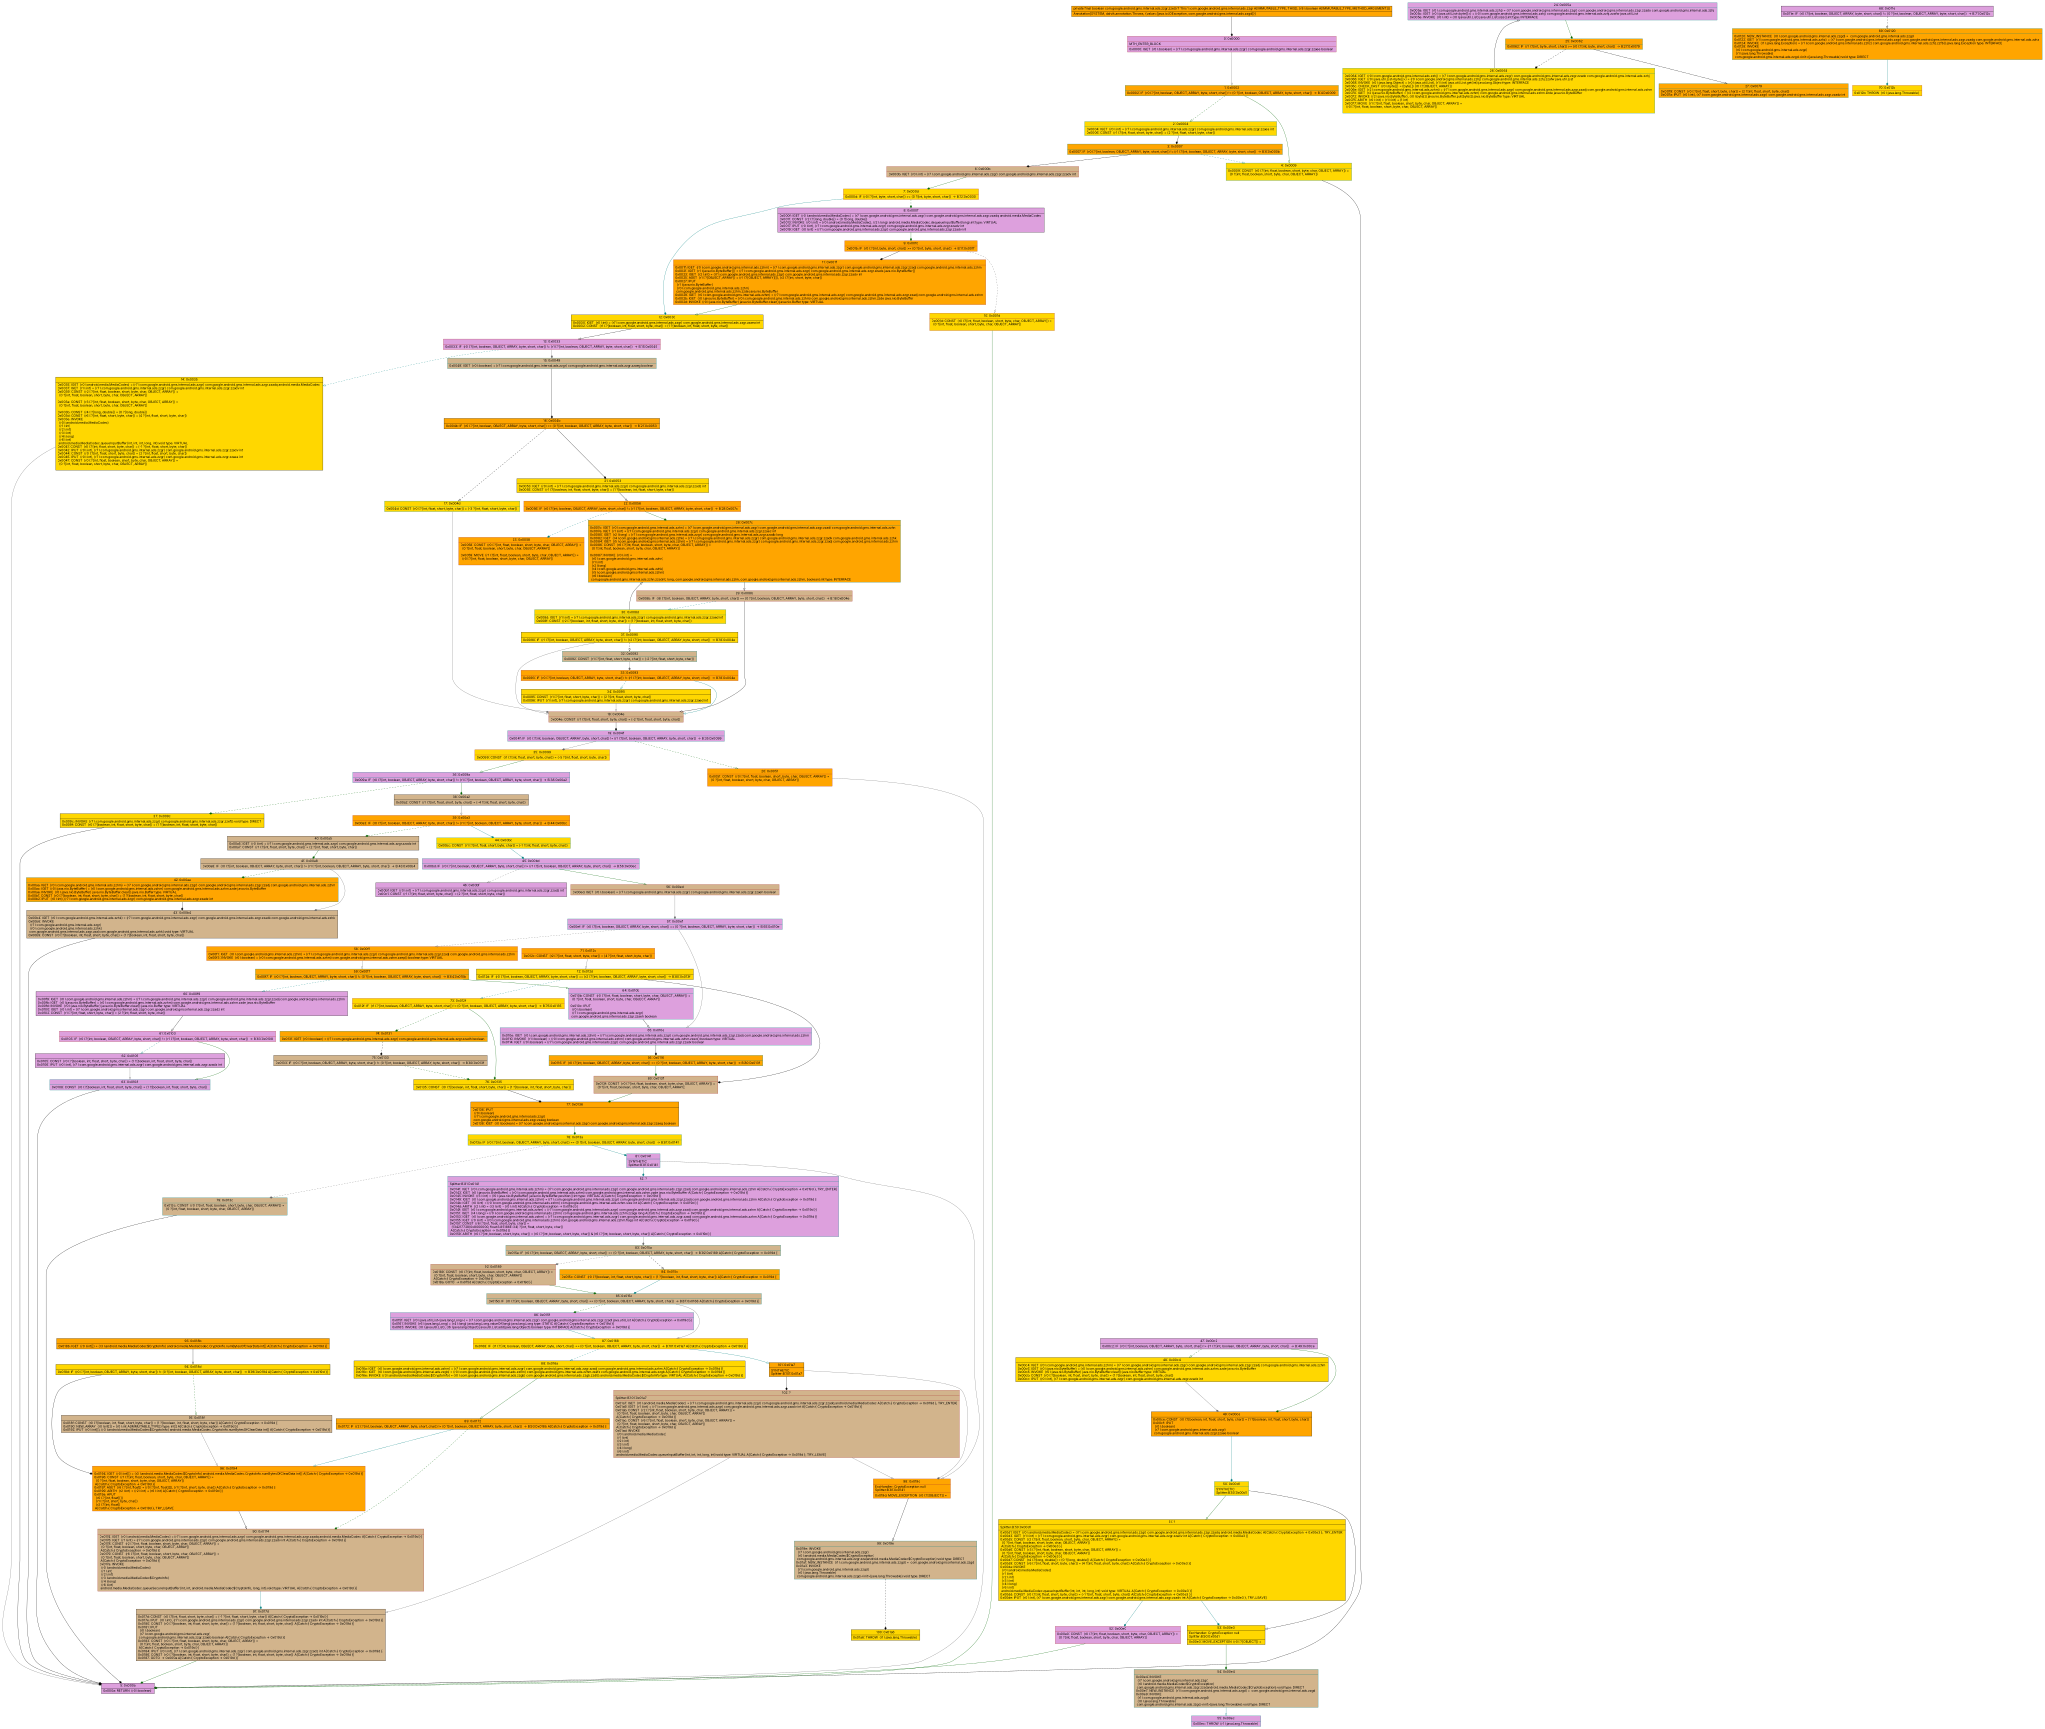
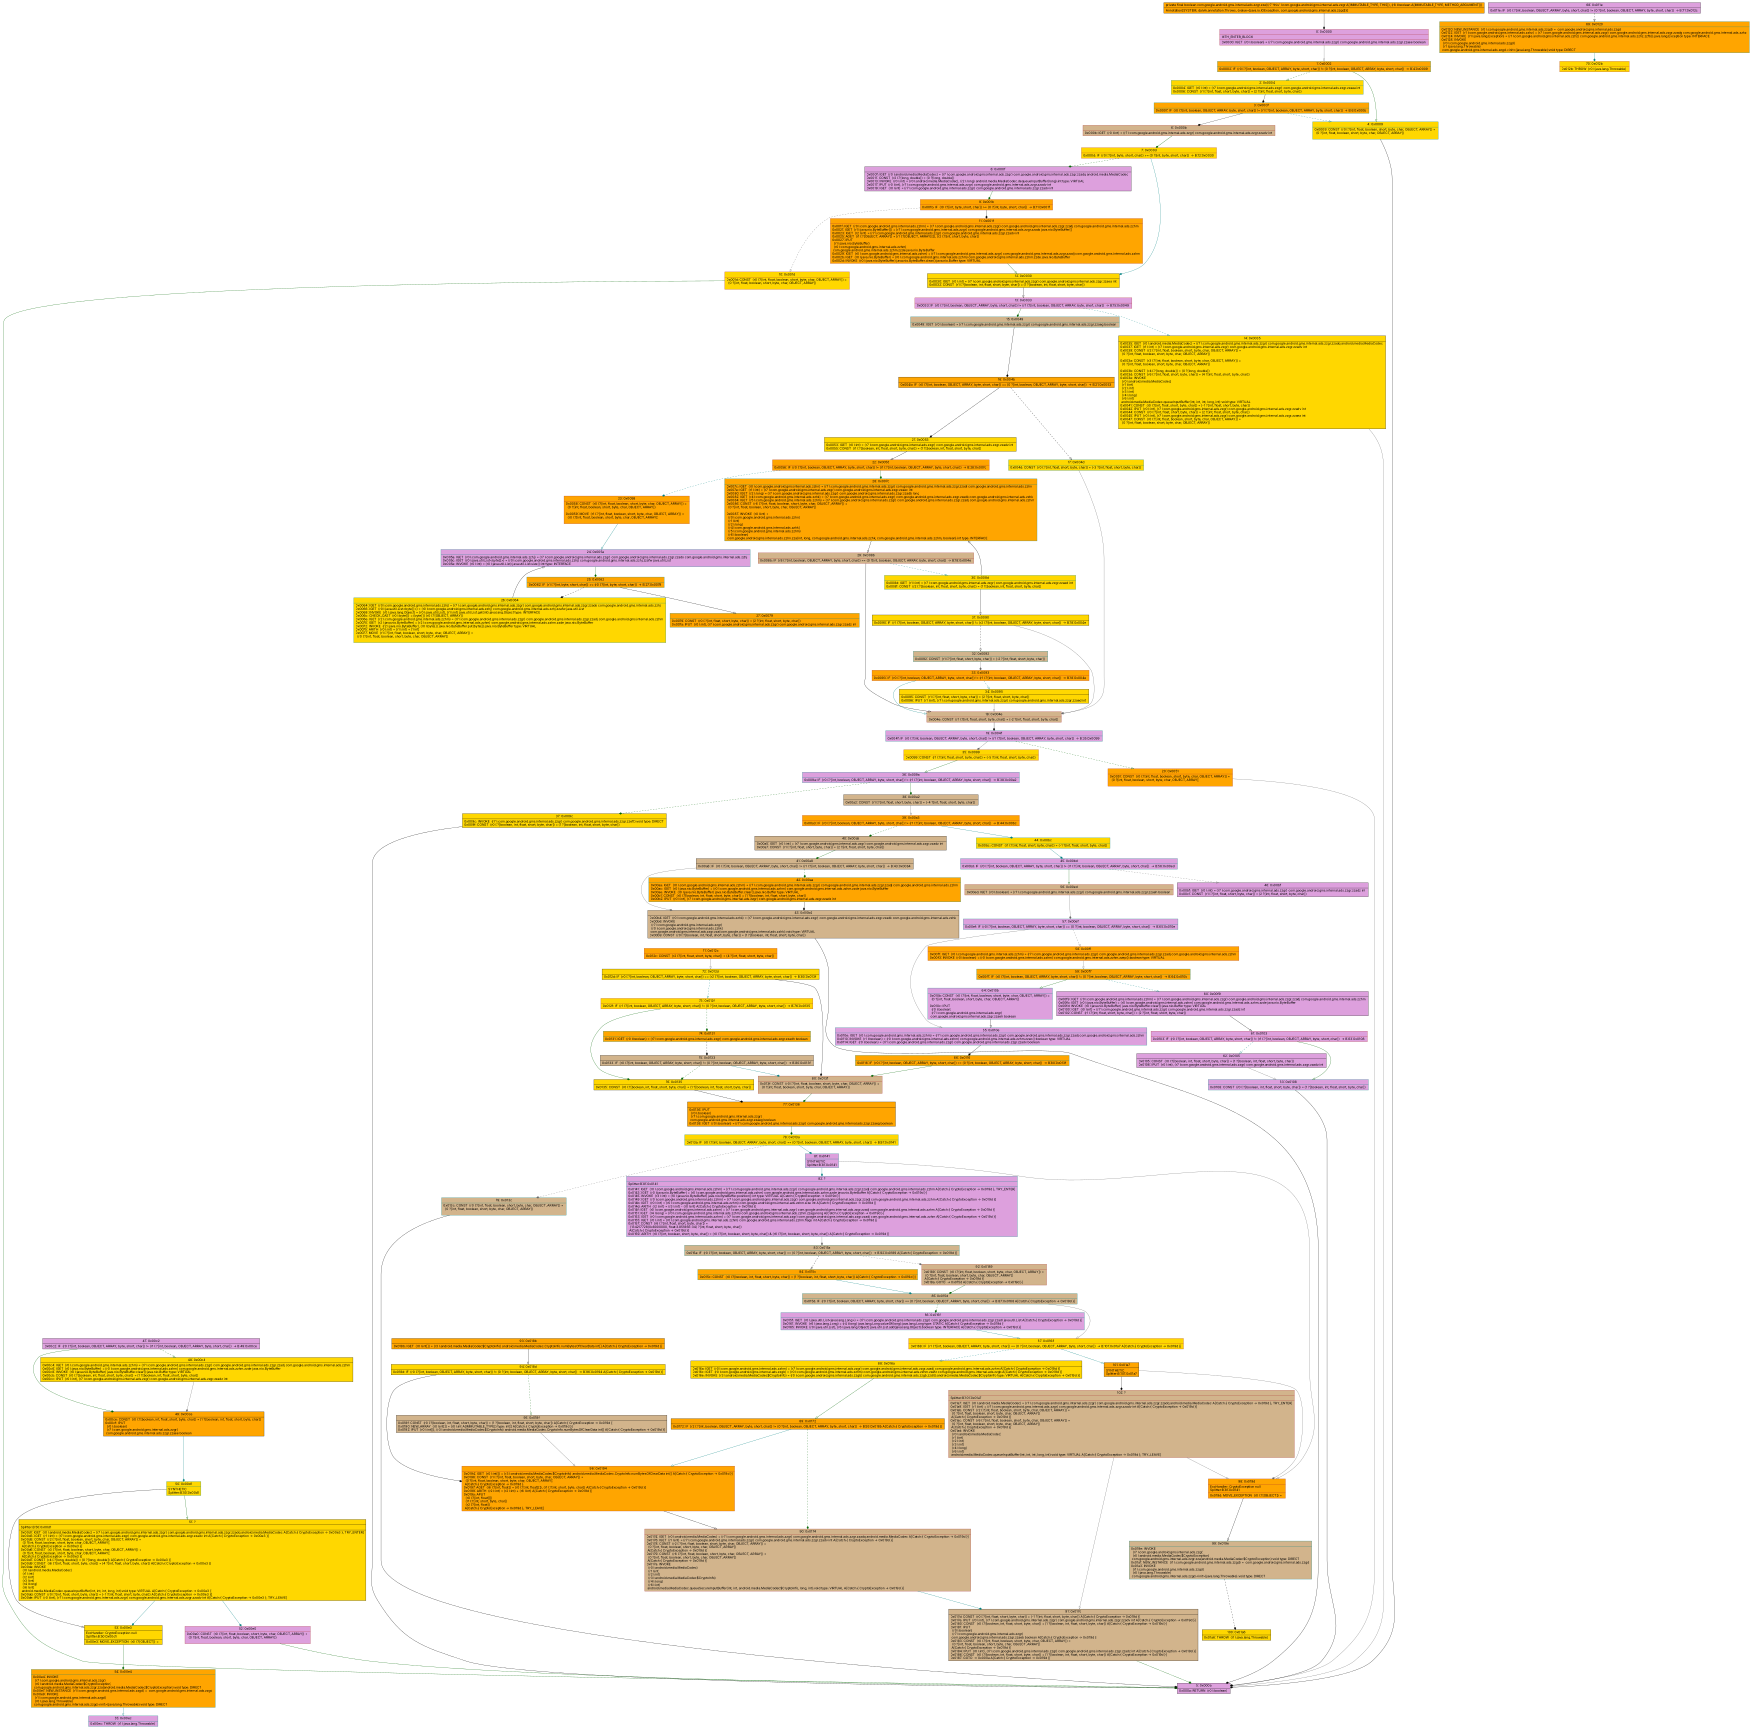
(552, 352) -> (1020, 311)
none -> (610, 536)
none -> (754, 1071)
(1226, 1688) -> (123, 1688)
